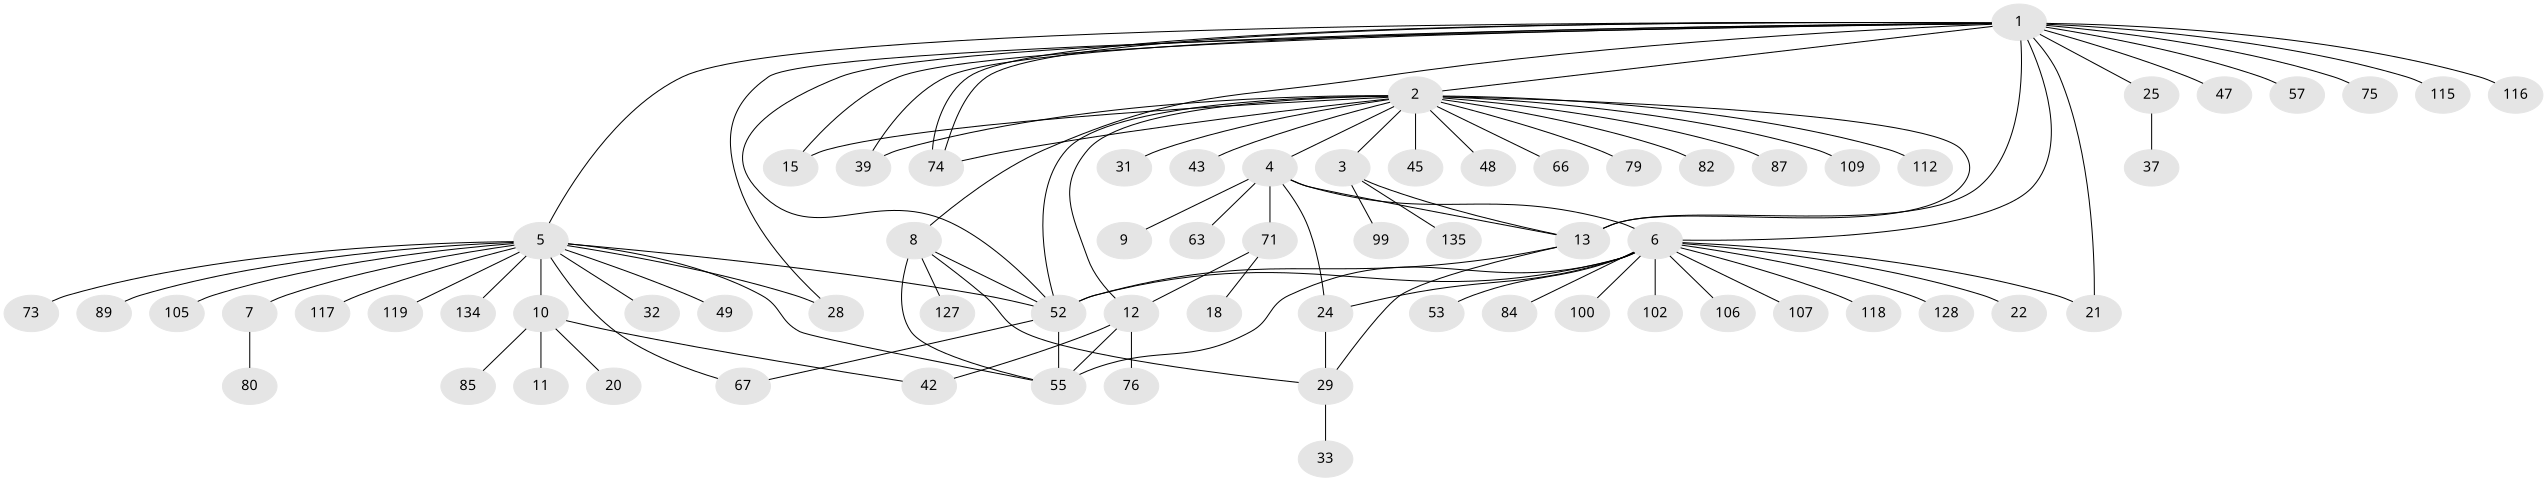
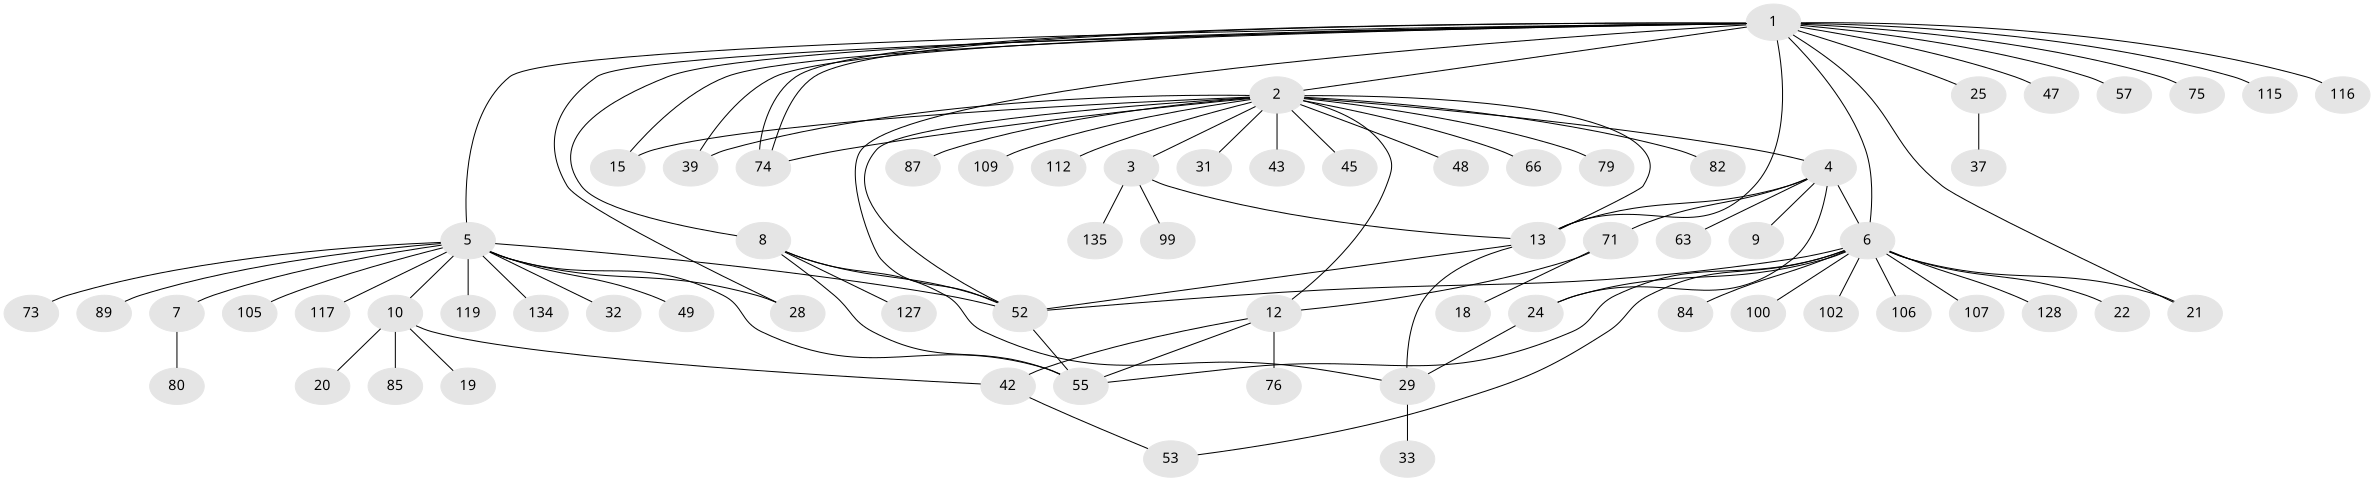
(1874, 313) -> none
(541, 386) -> (468, 386)
(743, 386) -> none
none -> (1089, 424)
